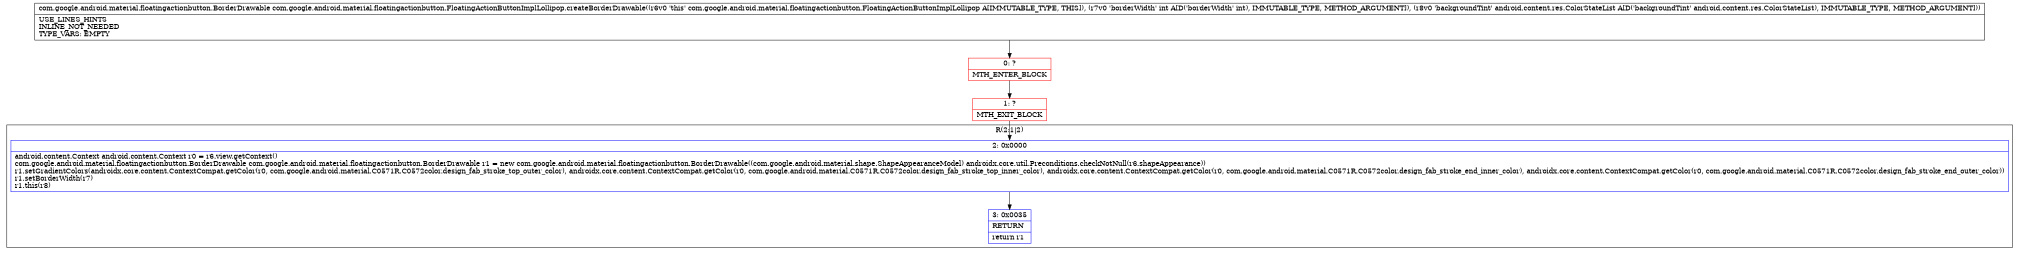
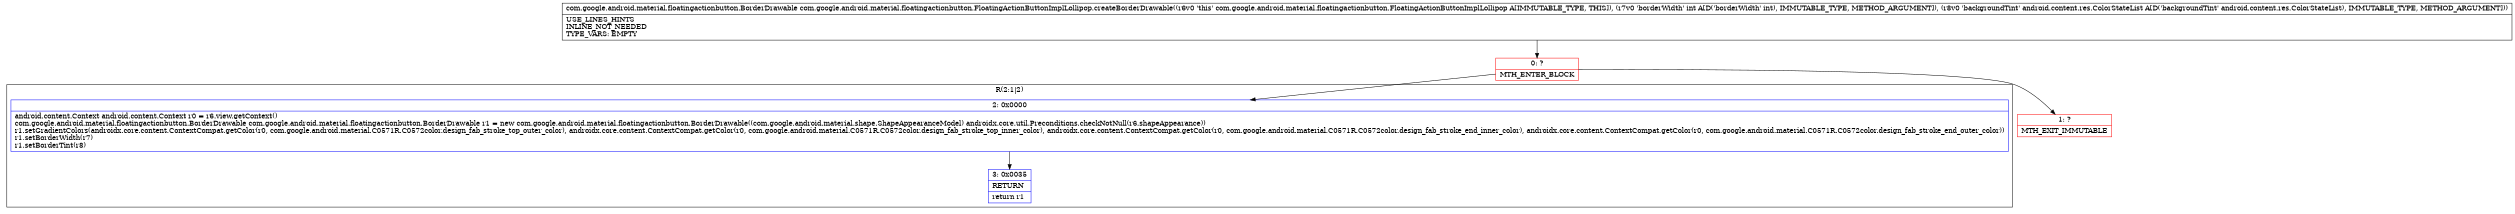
(1010, 115) -> (2065, 131)
(1010, 128) -> (1363, 88)
(33, 186) -> (51, 146)
